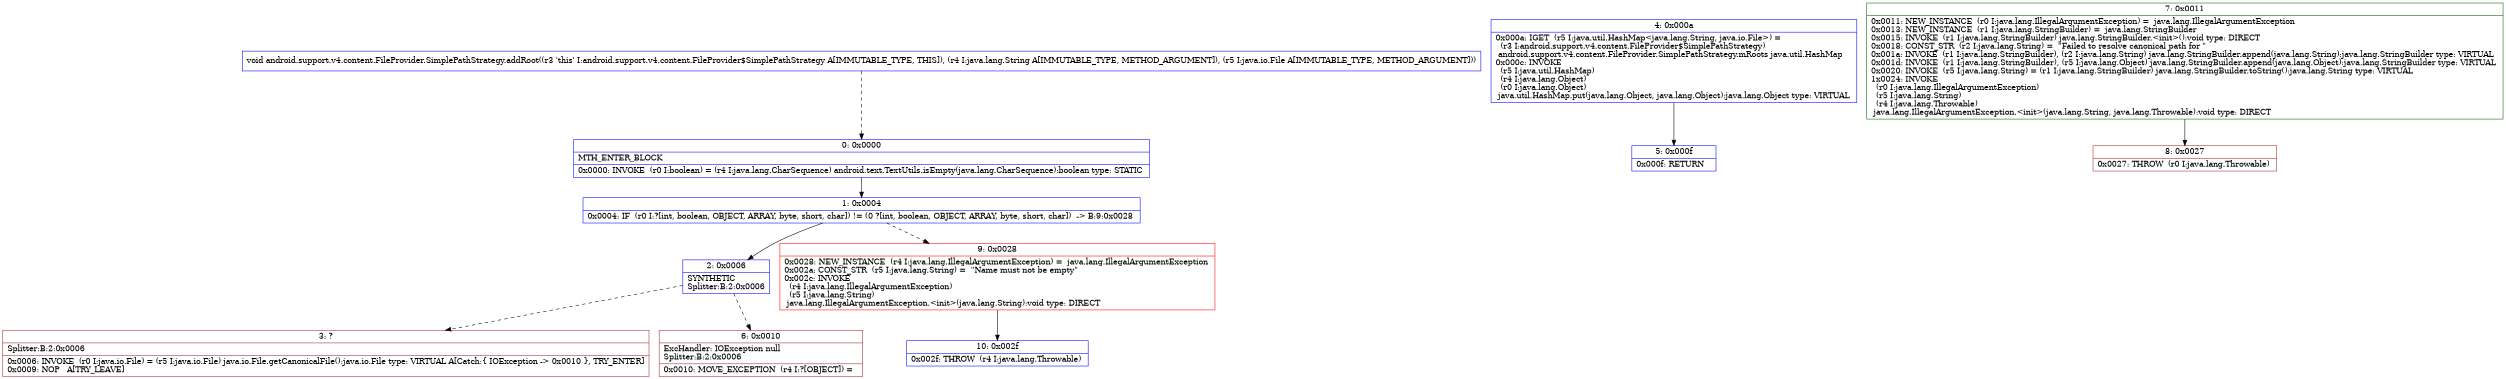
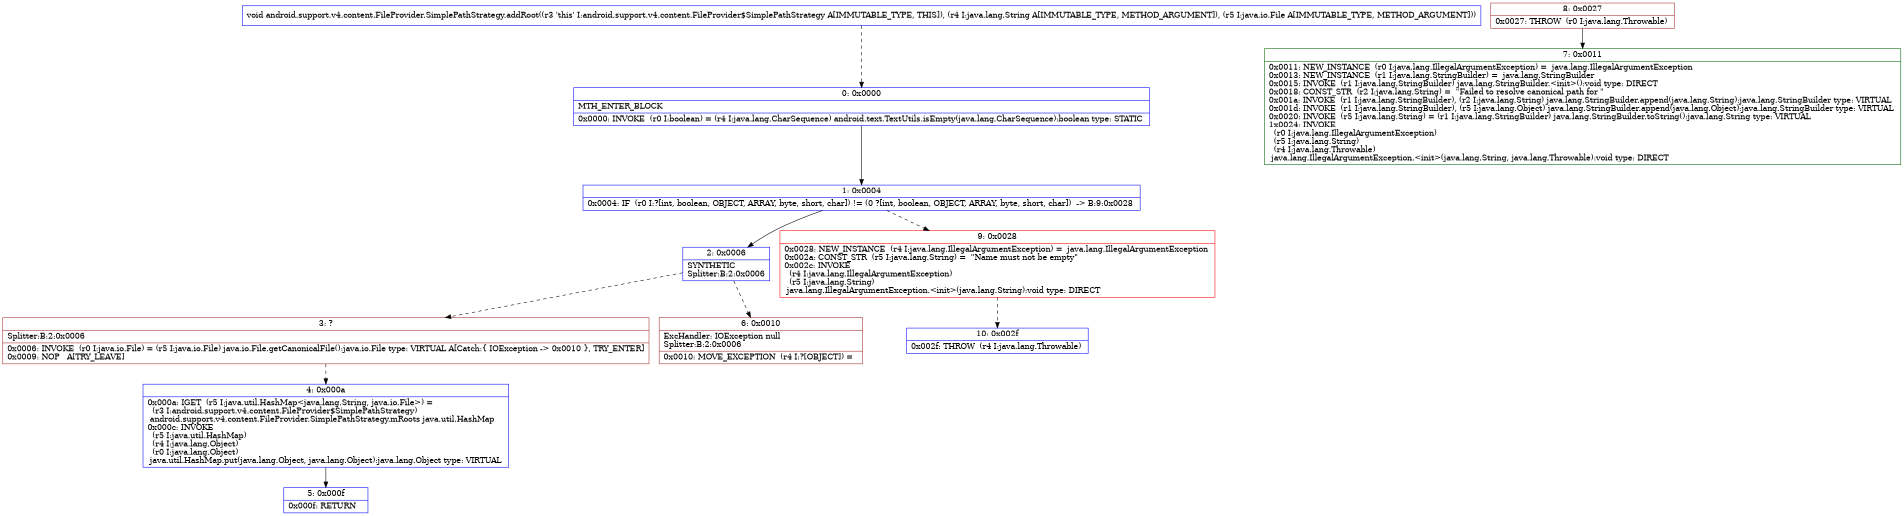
(2185, 130) -> (1583, 36)
(997, 322) -> (997, 310)
none -> (326, 371)
